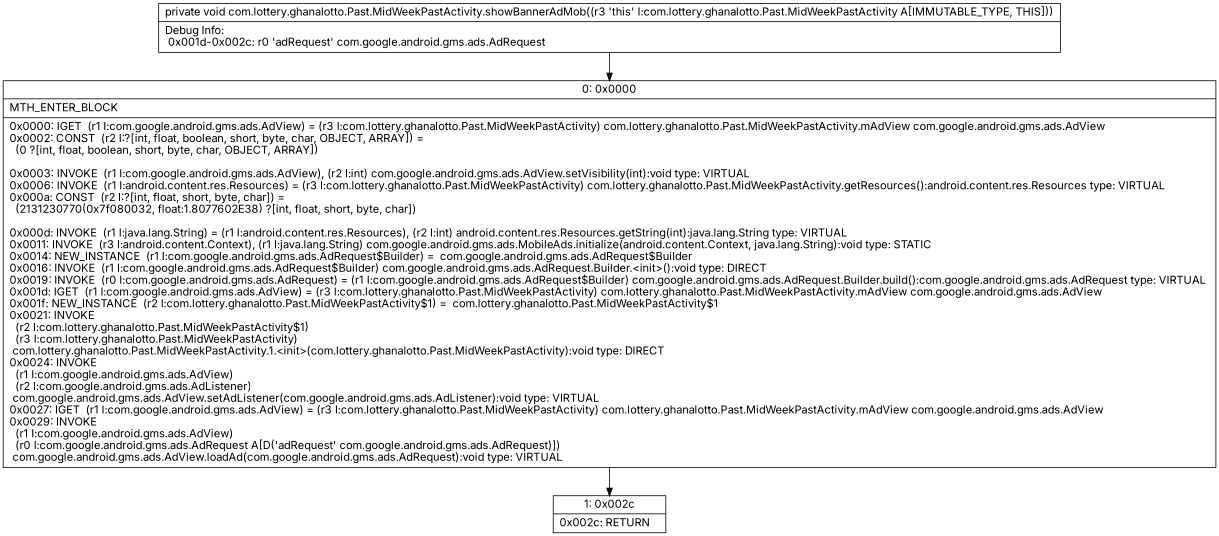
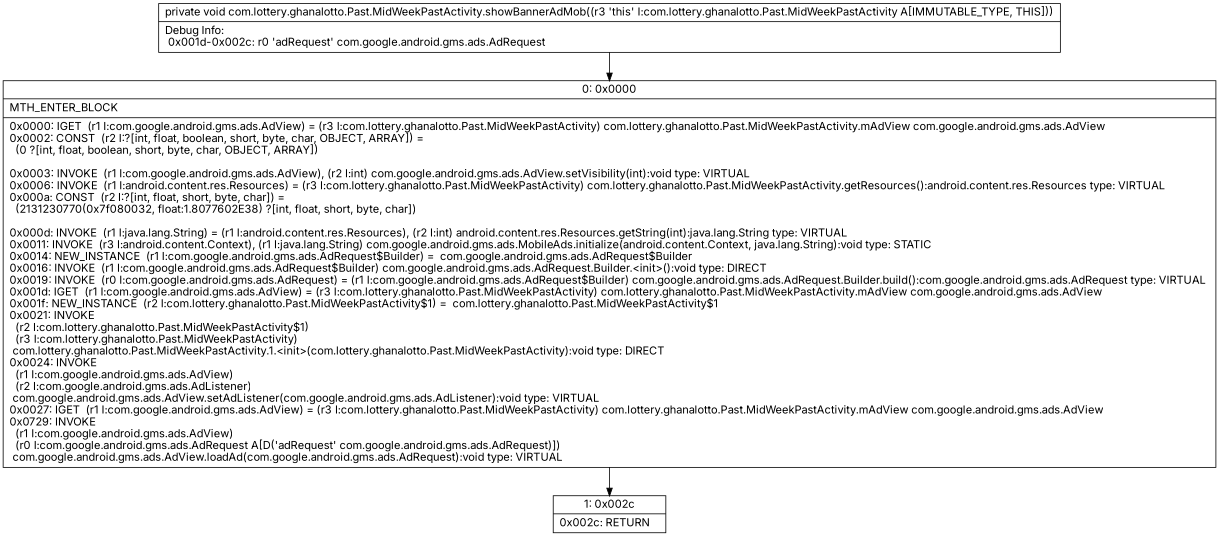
(56, 422) -> (56, 422)
